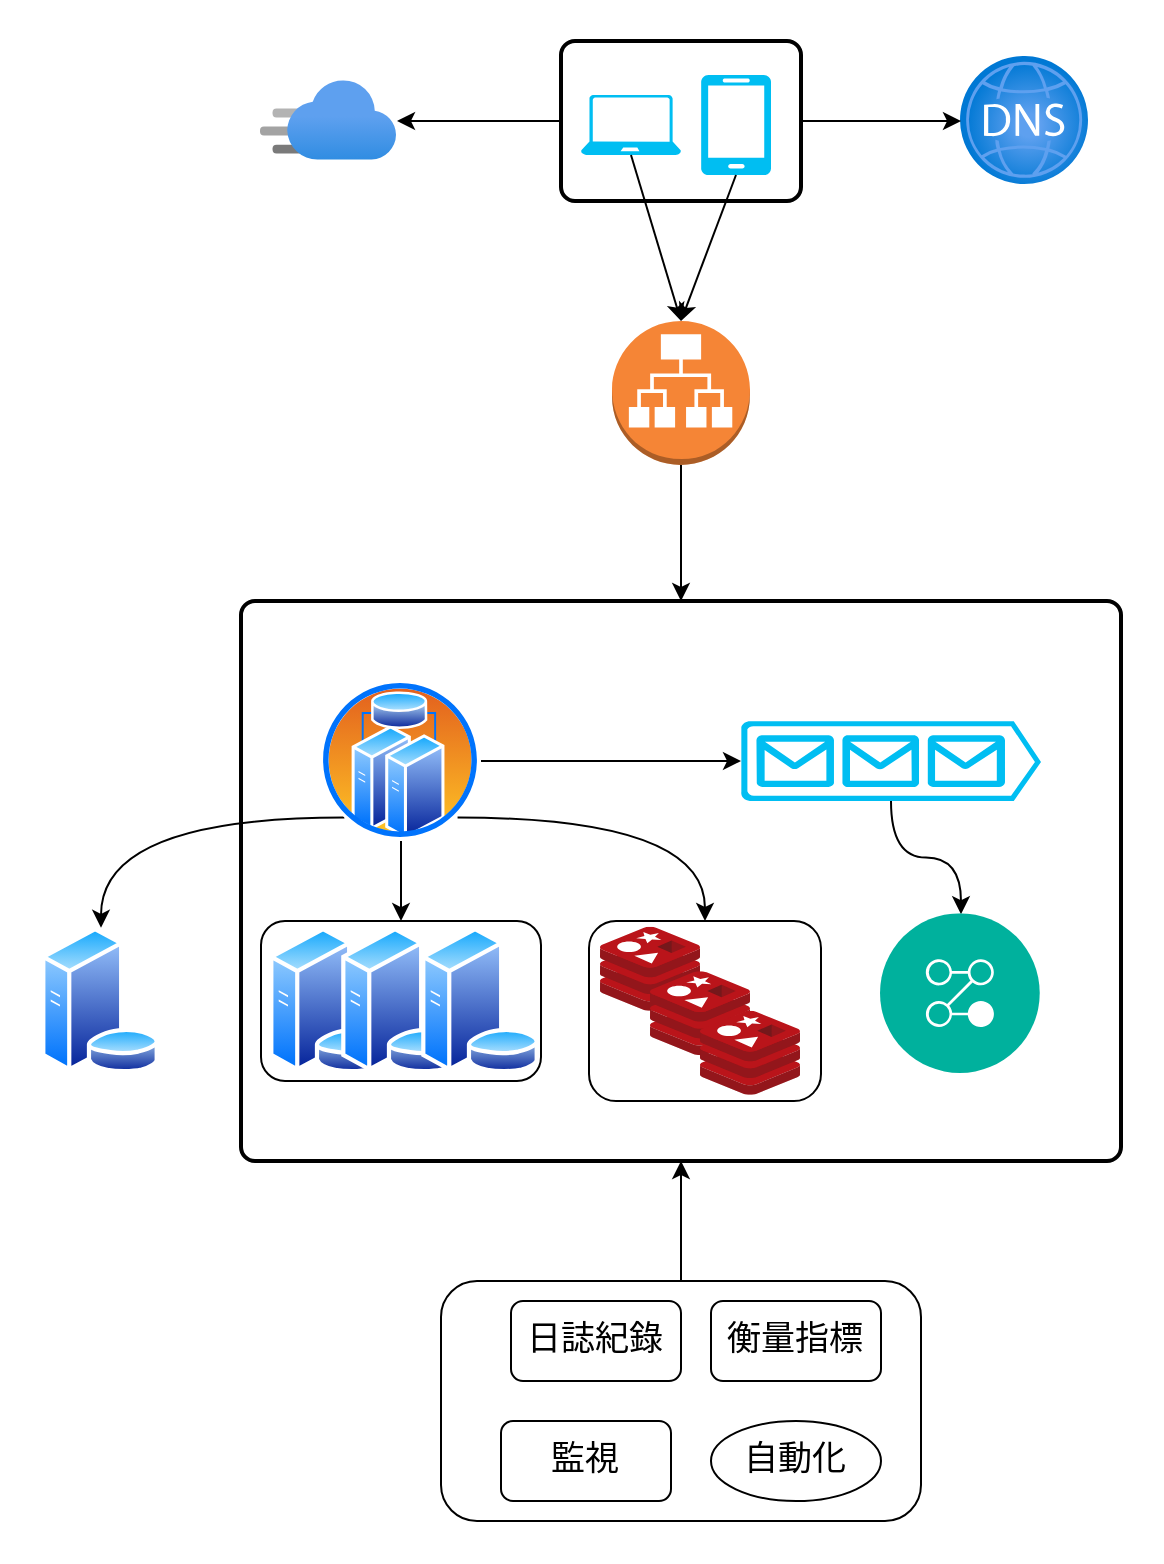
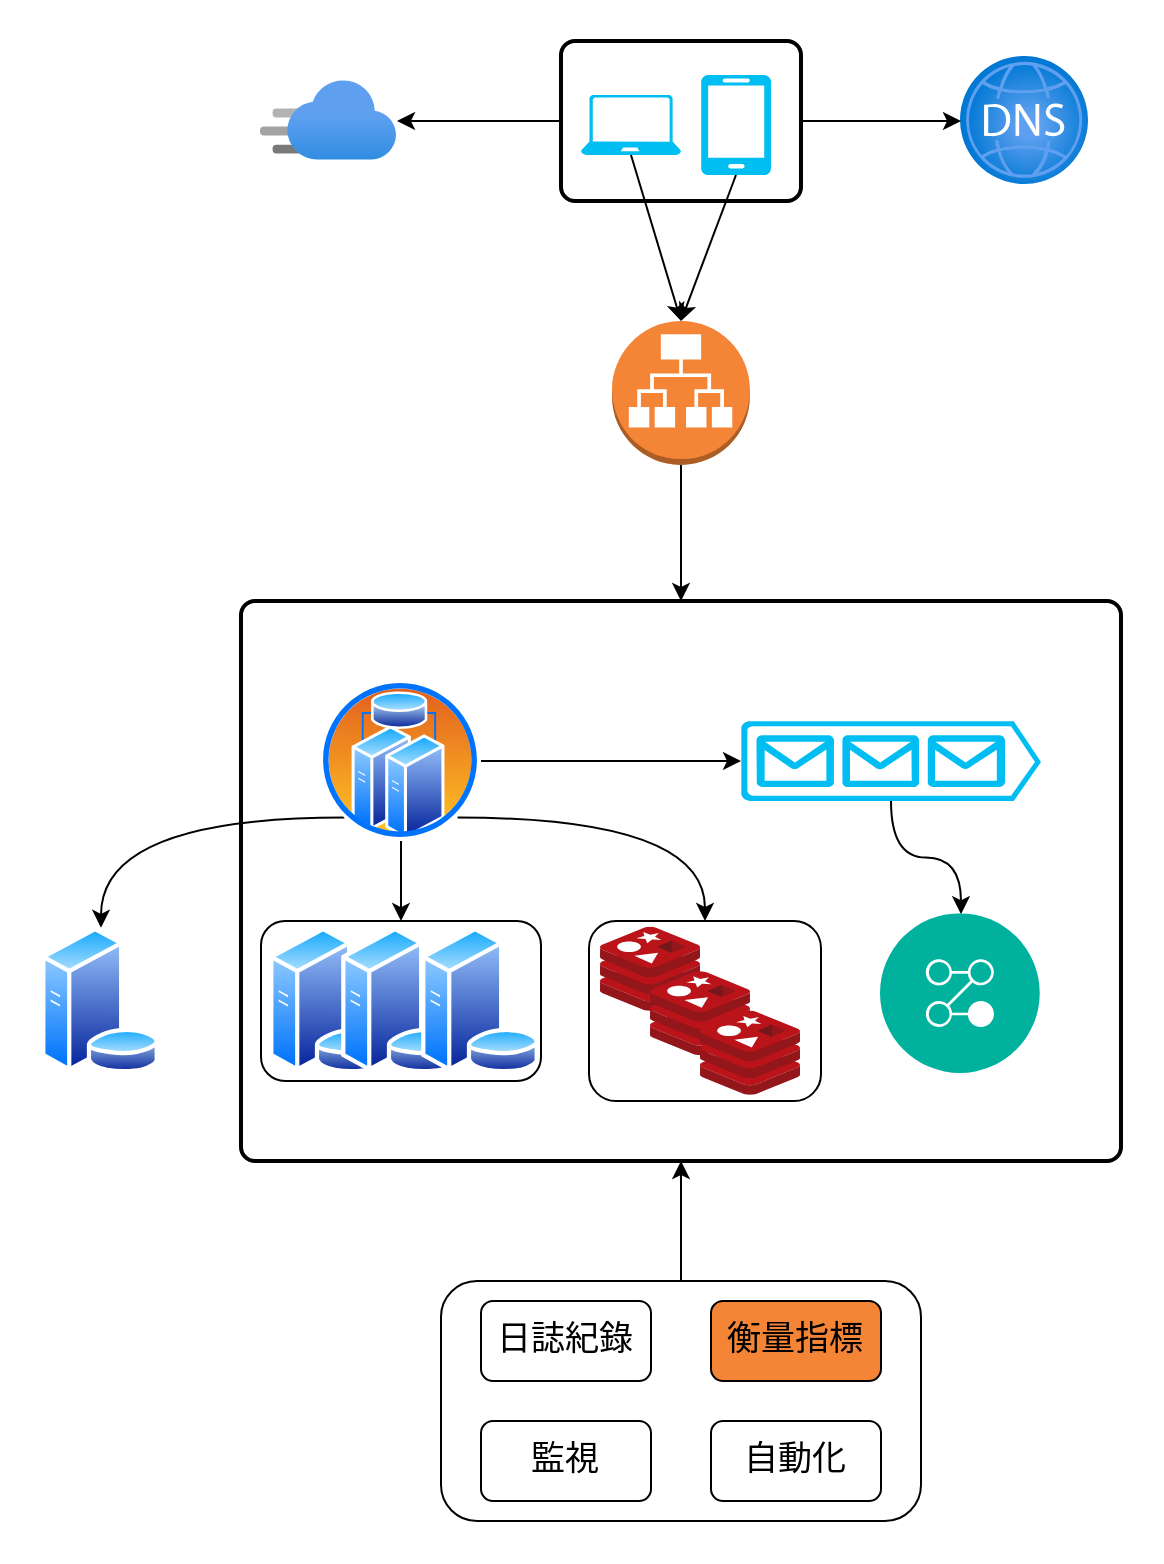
(596, 1341) -> (566, 1341)
(796, 1341) -> (796, 1341)
(586, 1461) -> (566, 1461)
(796, 1461) -> (796, 1461)
